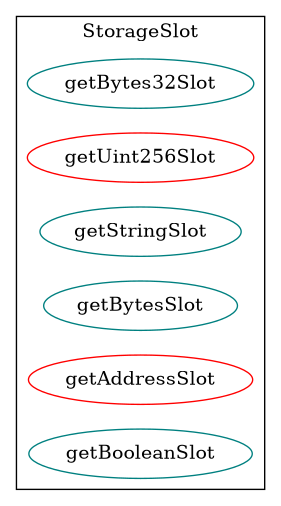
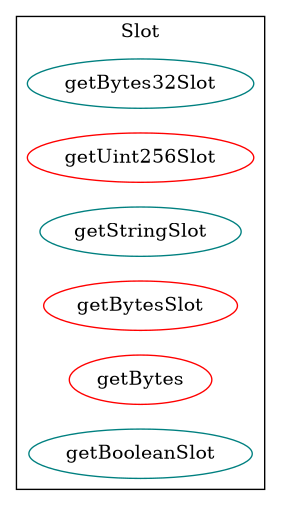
(141, 32) -> (141, 32)
(141, 306) -> (141, 306)
(141, 380) -> (141, 380)
